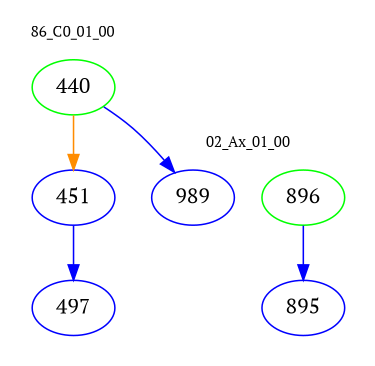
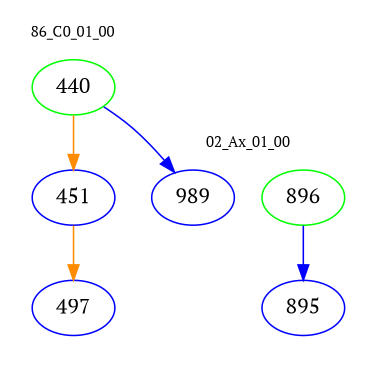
(74, 245) -> (74, 245)
